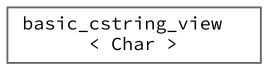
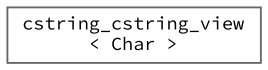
(134, 35) -> (134, 35)
